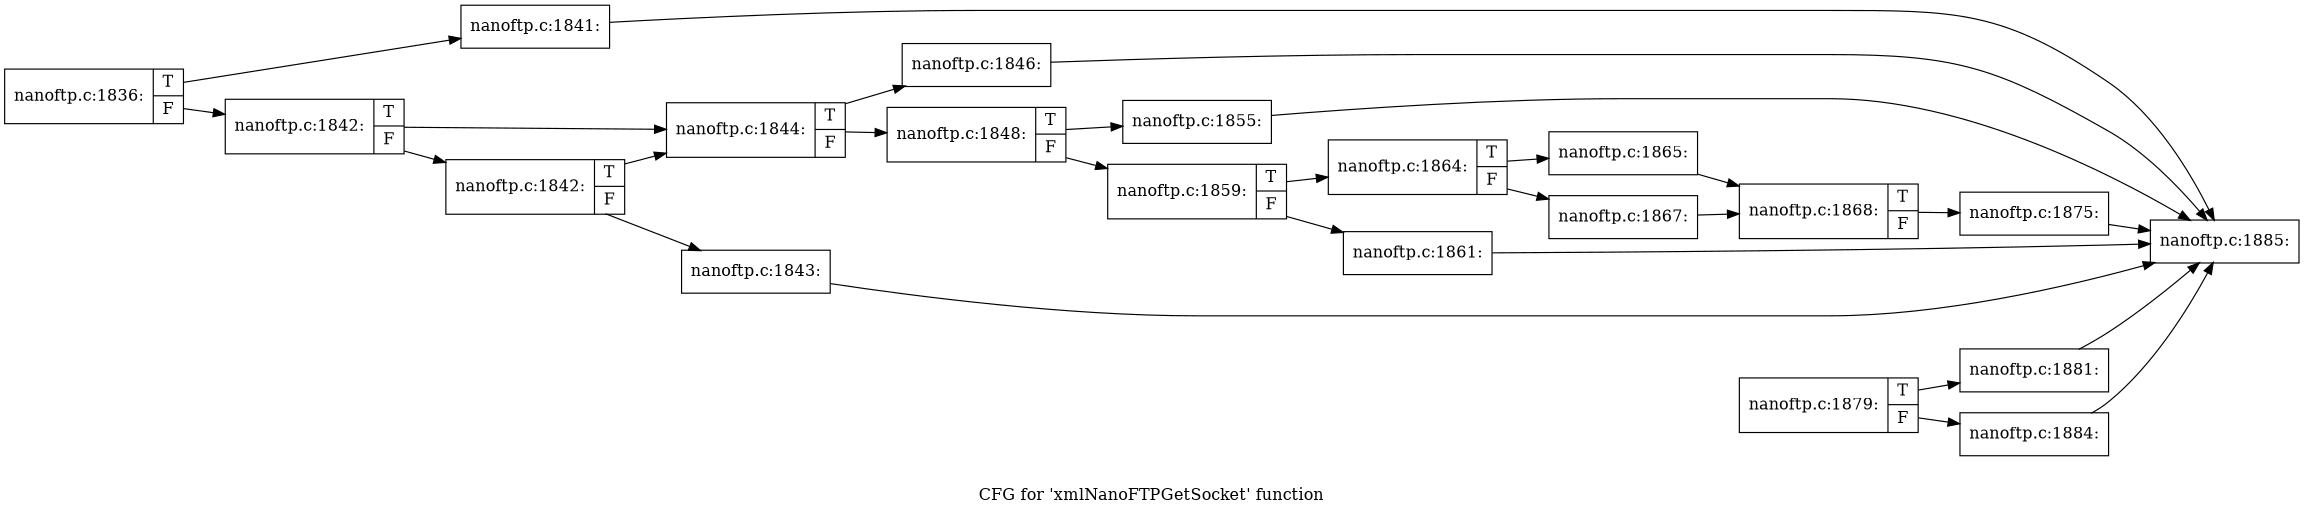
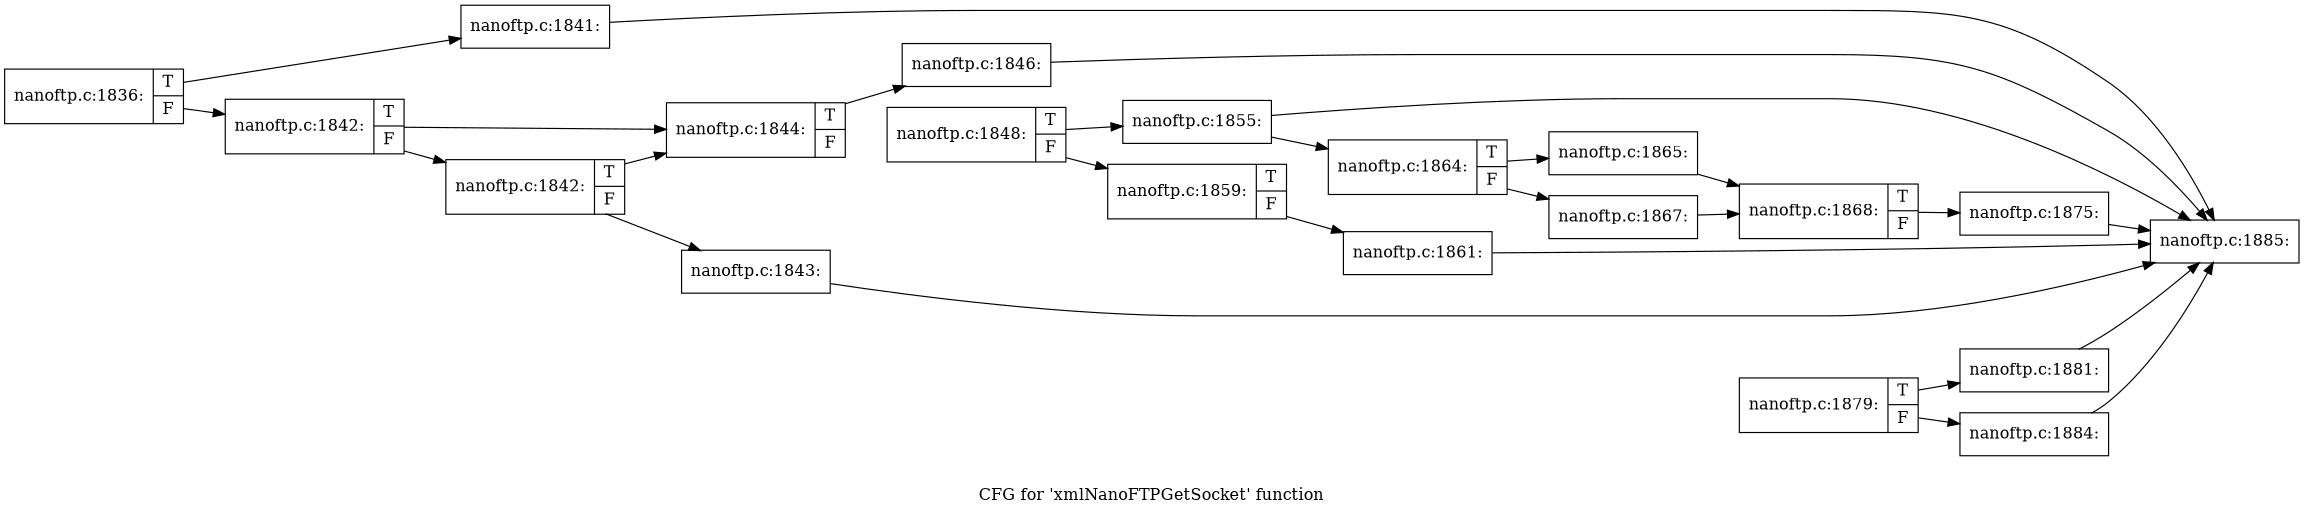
(860, 132) -> none
(1302, 180) -> (1294, 142)
